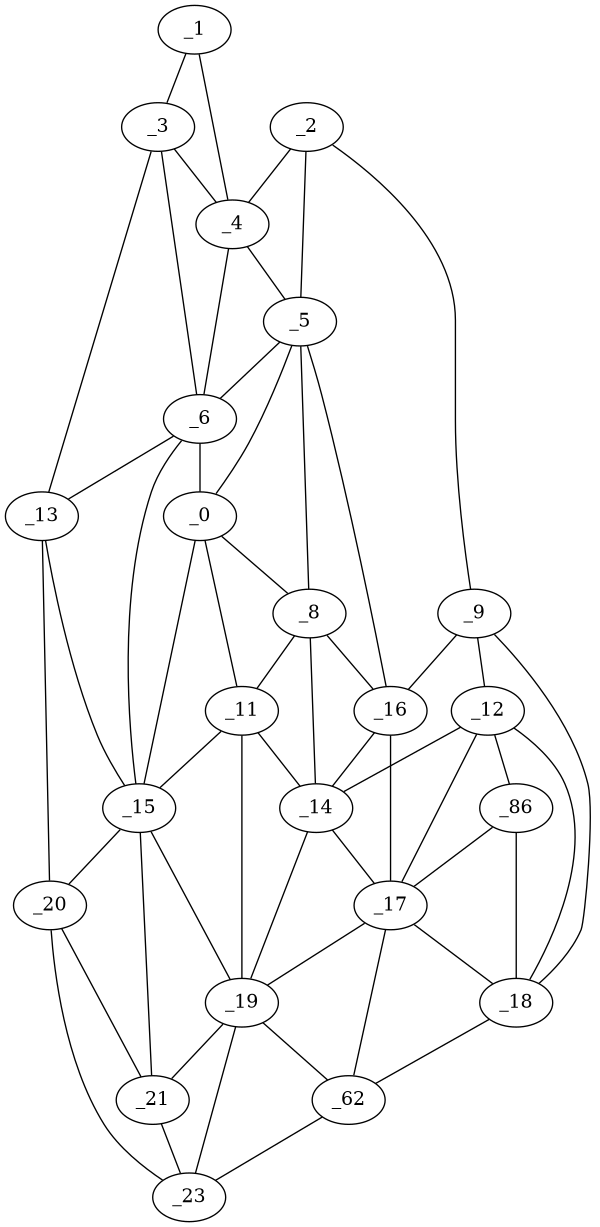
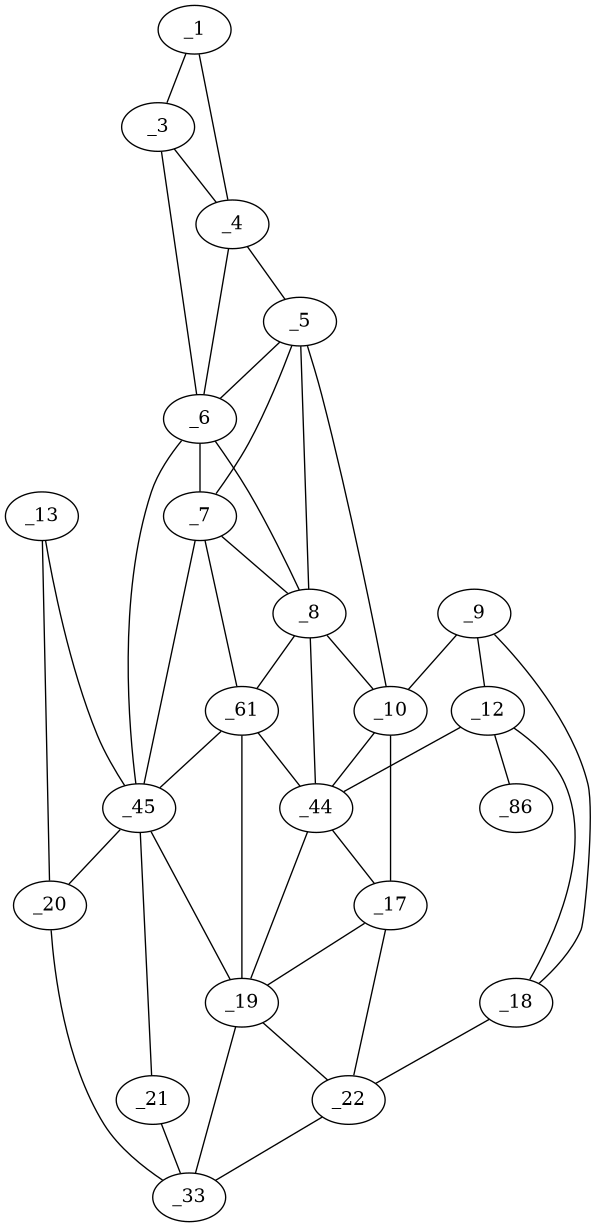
(307, 127) -> none
(100, 322) -> none
(121, 468) -> (261, 514)
(200, 516) -> (200, 516)
(242, 711) -> (242, 711)
(391, 711) -> (391, 711)
(139, 808) -> (139, 808)
(316, 808) -> (316, 808)
(439, 808) -> none
(453, 857) -> none
(516, 905) -> none
(453, 954) -> none
(101, 1003) -> none
(197, 1051) -> none
(349, 1100) -> (349, 1100)
(189, 1197) -> (189, 1197)
